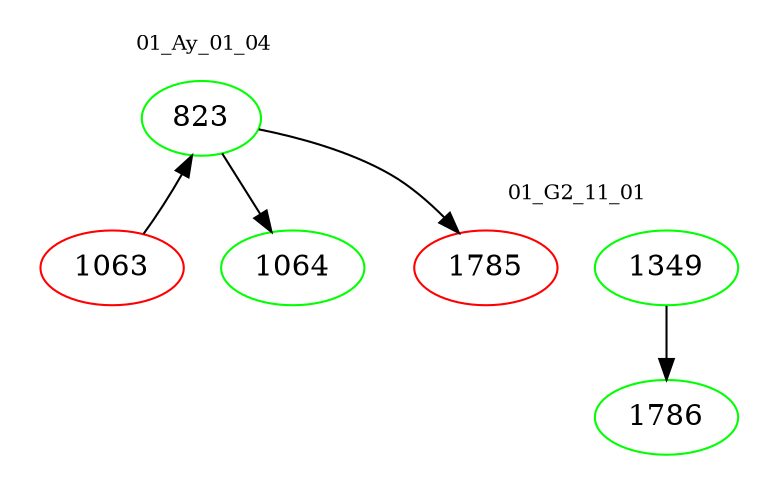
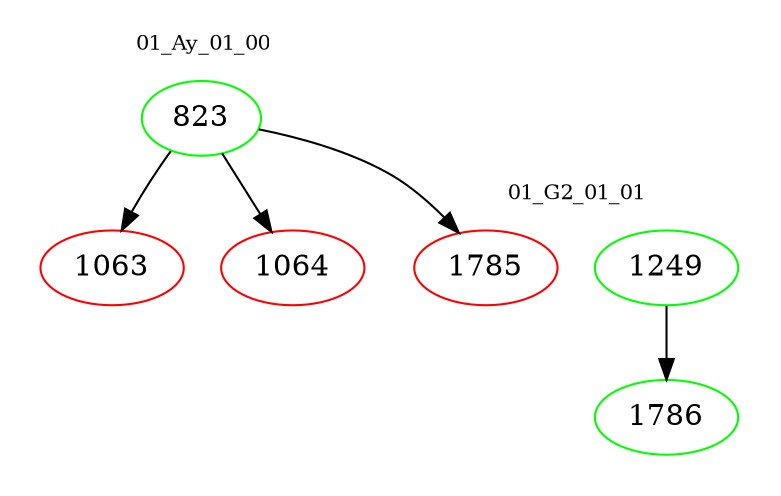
(203, 45) -> (203, 45)
(577, 194) -> (577, 194)
(164, 204) -> (150, 181)
(293, 268) -> (293, 268)
(667, 268) -> (667, 268)
